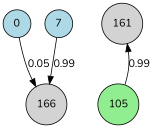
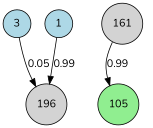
(17, 24) -> (17, 24)
(59, 24) -> (59, 24)
(129, 68) -> (107, 60)
(46, 104) -> (46, 104)
